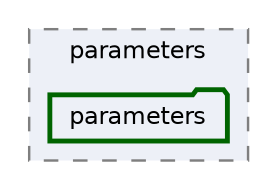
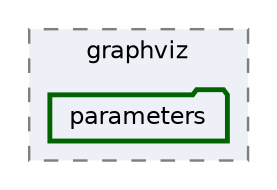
(139, 52) -> (139, 52)
